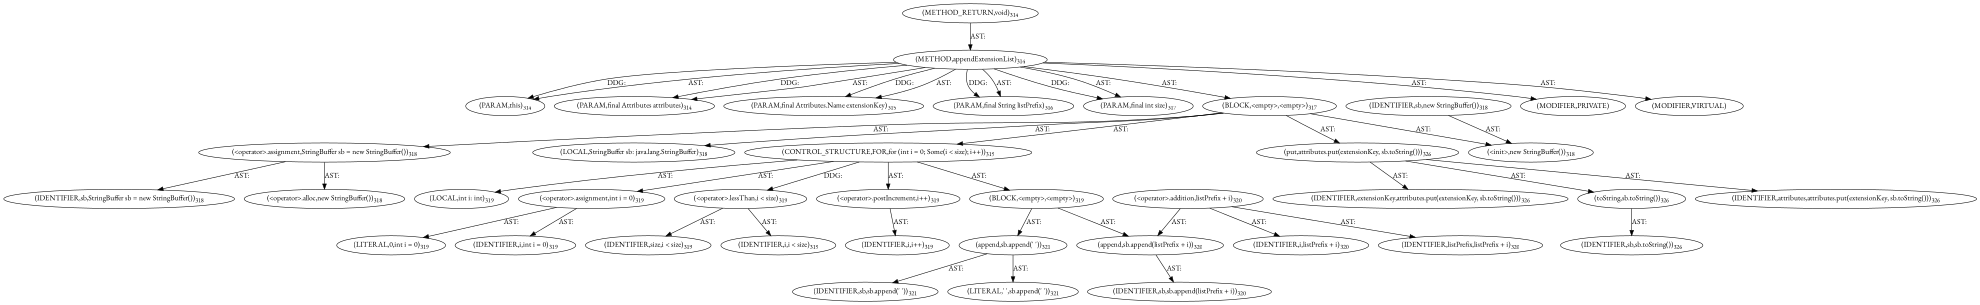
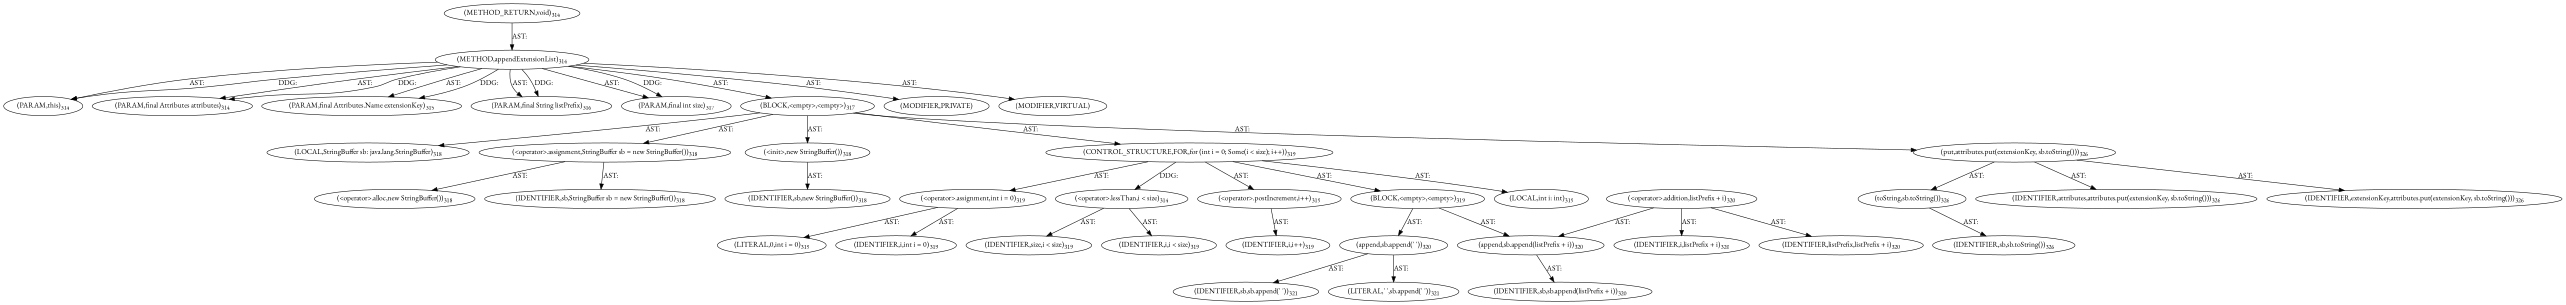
(1477, 128) -> (808, 173)
(783, 198) -> (1164, 198)
(1046, 245) -> (1427, 245)
